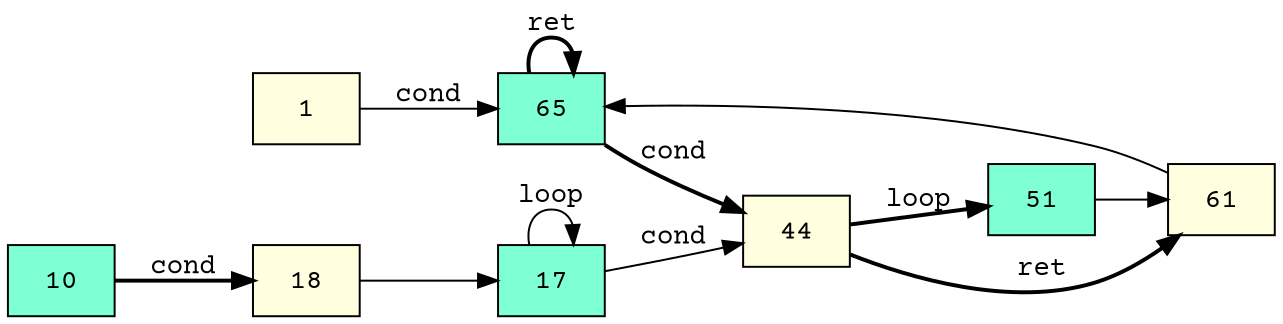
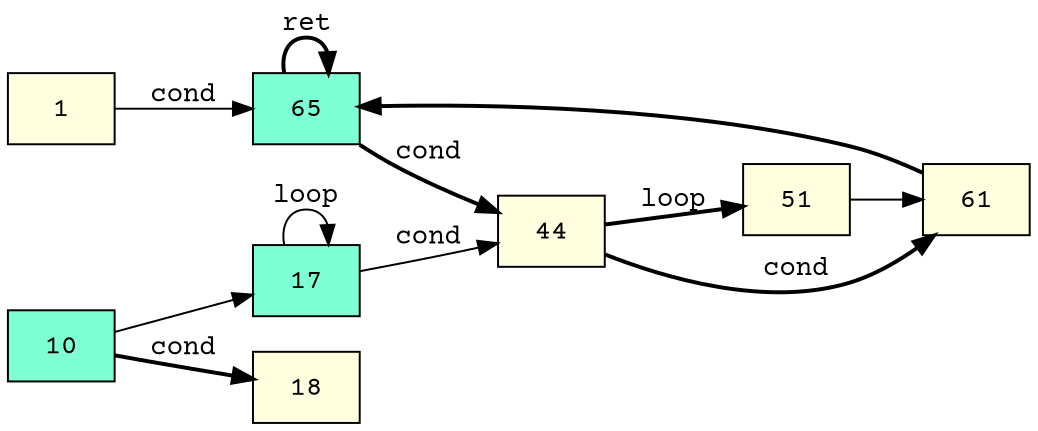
(900, 115) -> (655, 115)
(1042, 200) -> (796, 200)
(1042, 268) -> (796, 268)
(419, 281) -> (174, 316)
